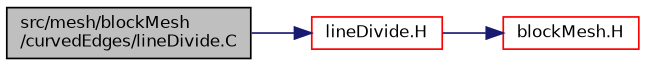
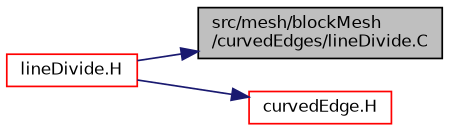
(273, 33) -> (159, 57)
(571, 33) -> (320, 108)
